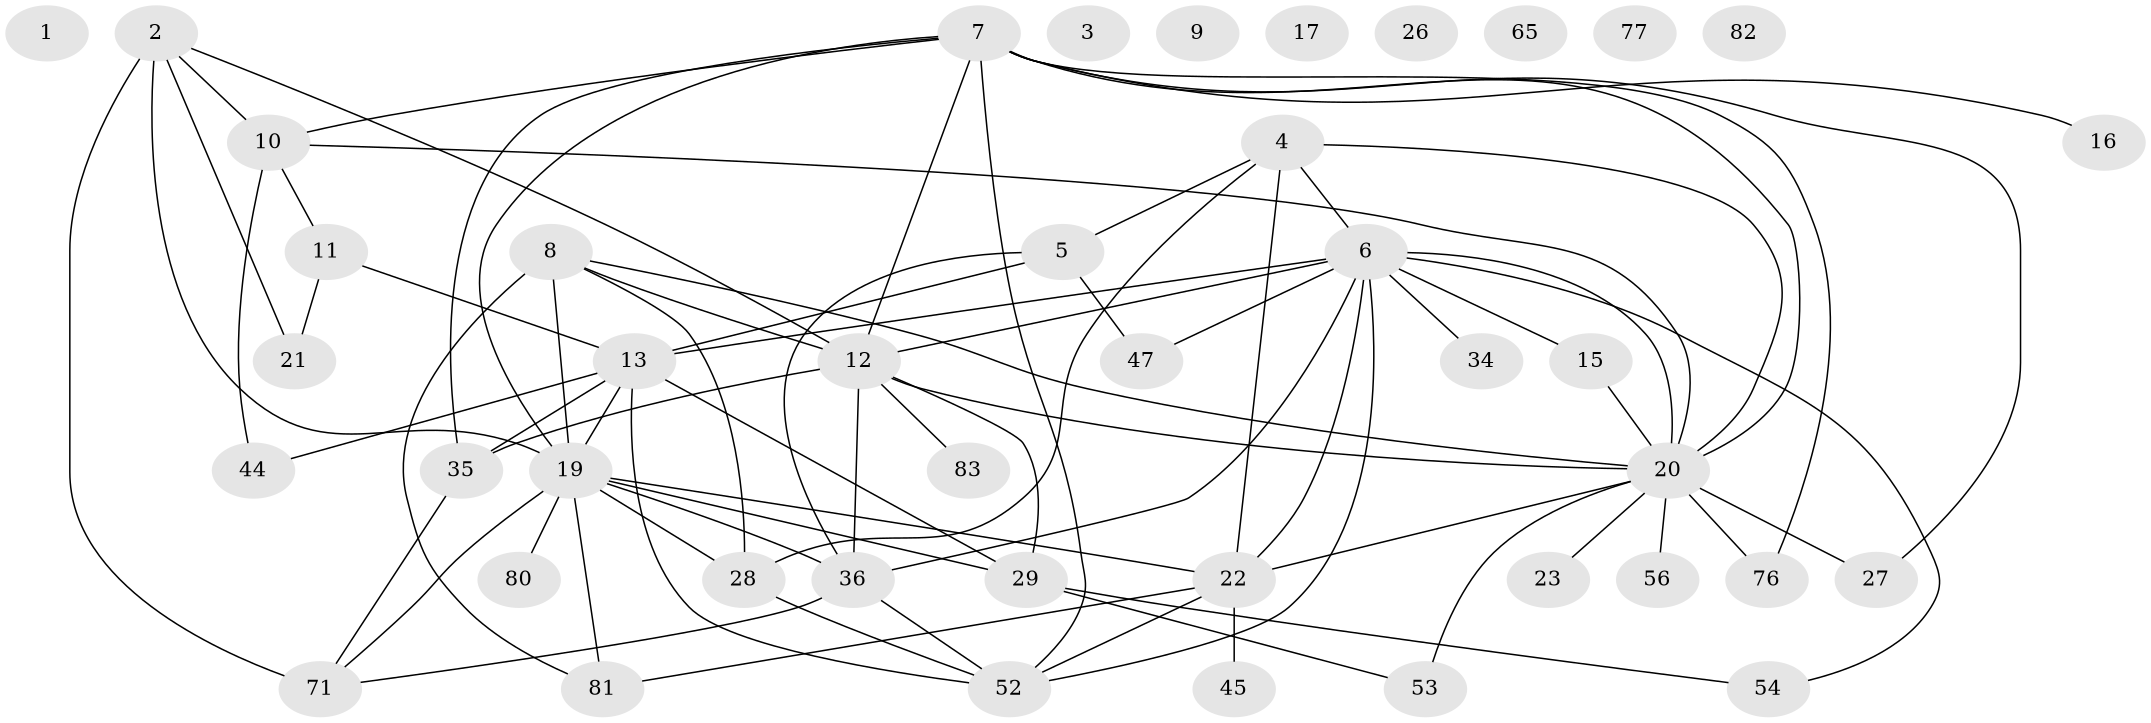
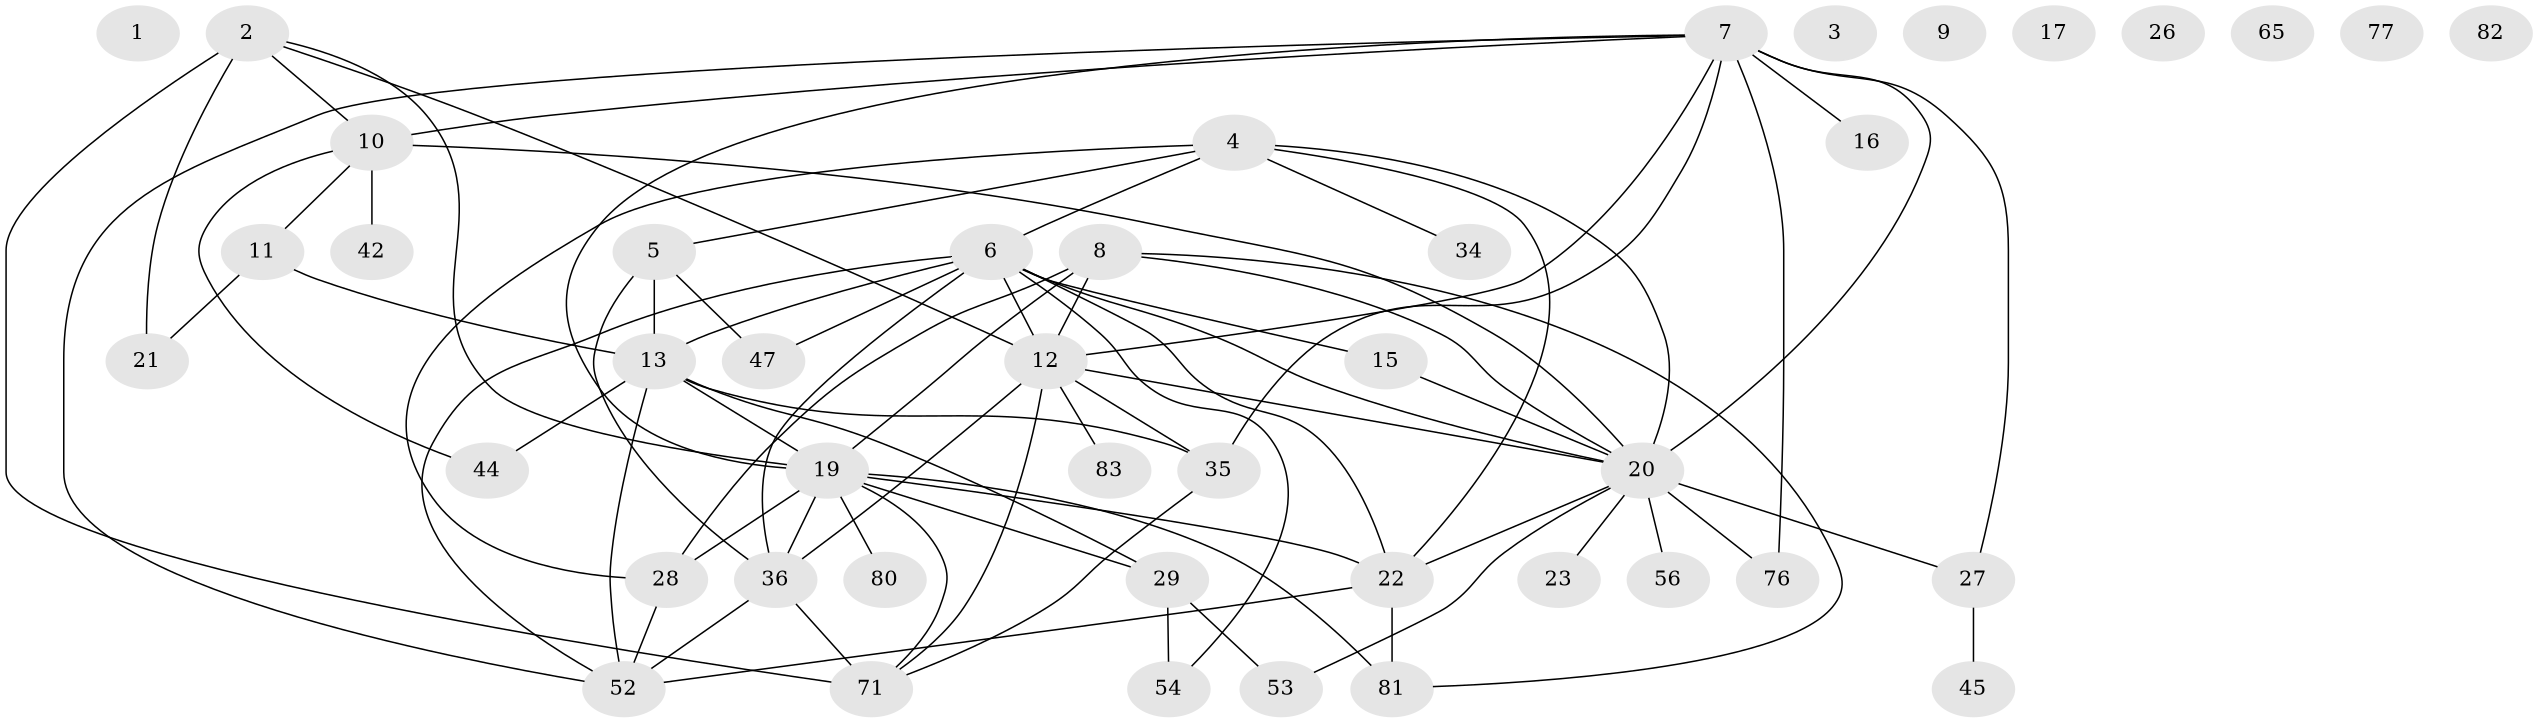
none -> (372, 252)
(1424, 307) -> (1352, 197)
(1010, 433) -> (997, 544)
(1234, 647) -> (1973, 635)
